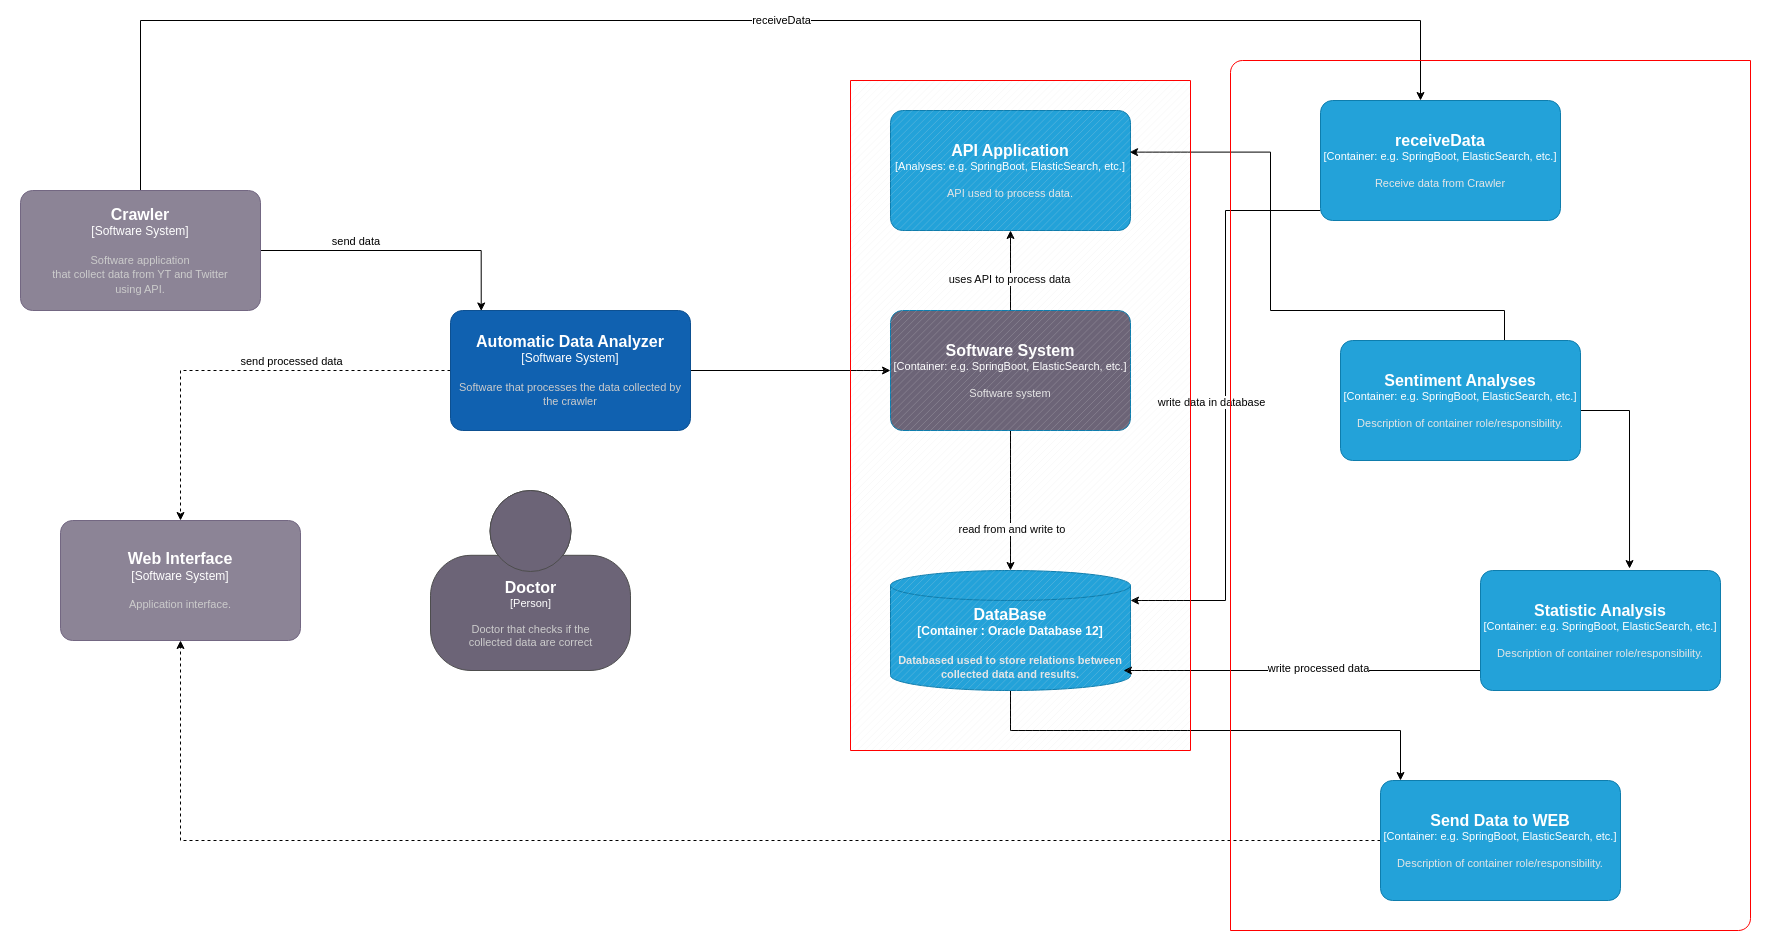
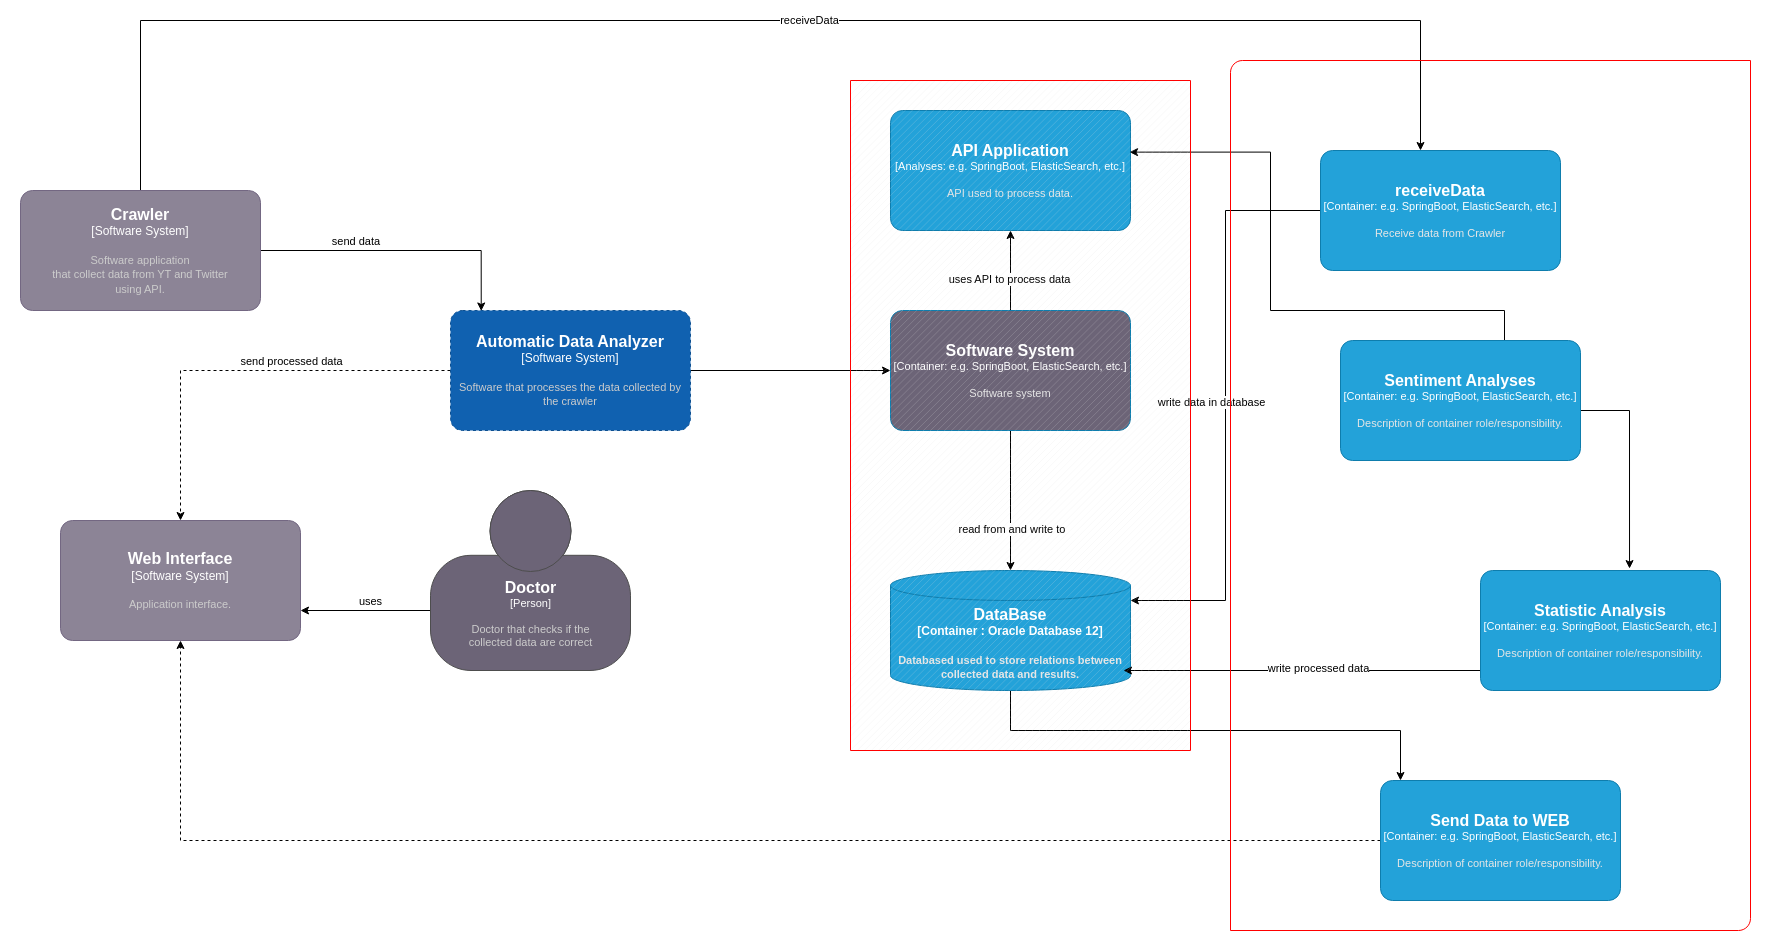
(1441, 161) -> (1441, 211)
(571, 371) -> (571, 371)
none -> (369, 611)
